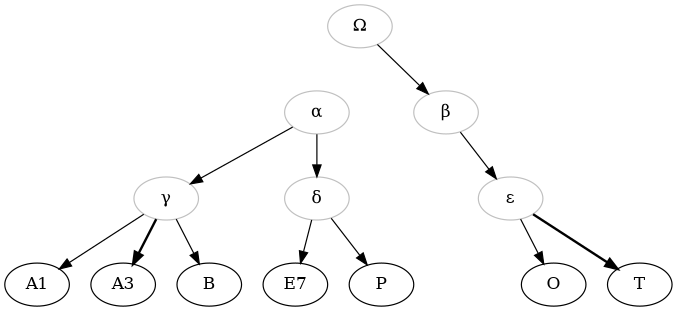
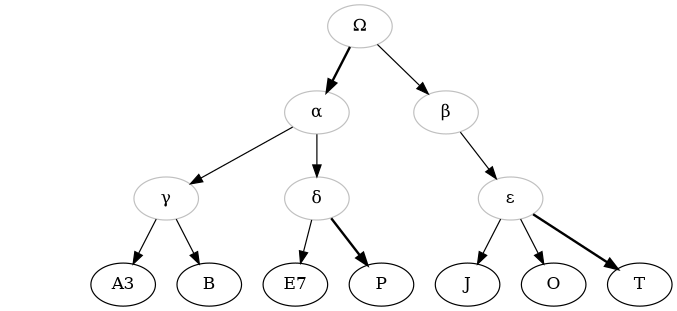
none -> (341, 64)
(147, 236) -> (147, 236)
(345, 237) -> (345, 237)
(37, 285) -> none
none -> (468, 285)
